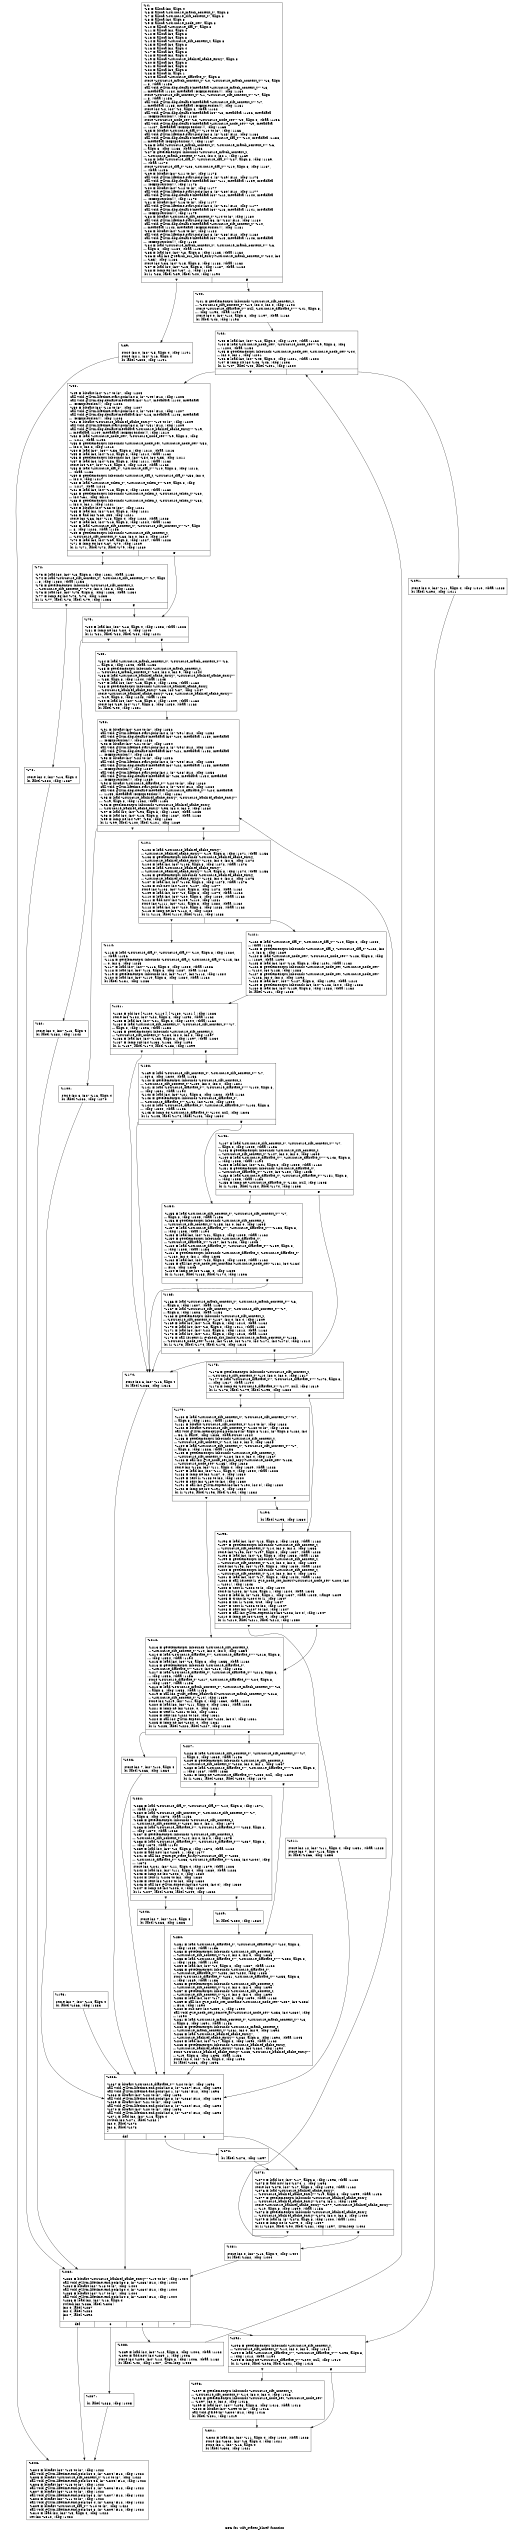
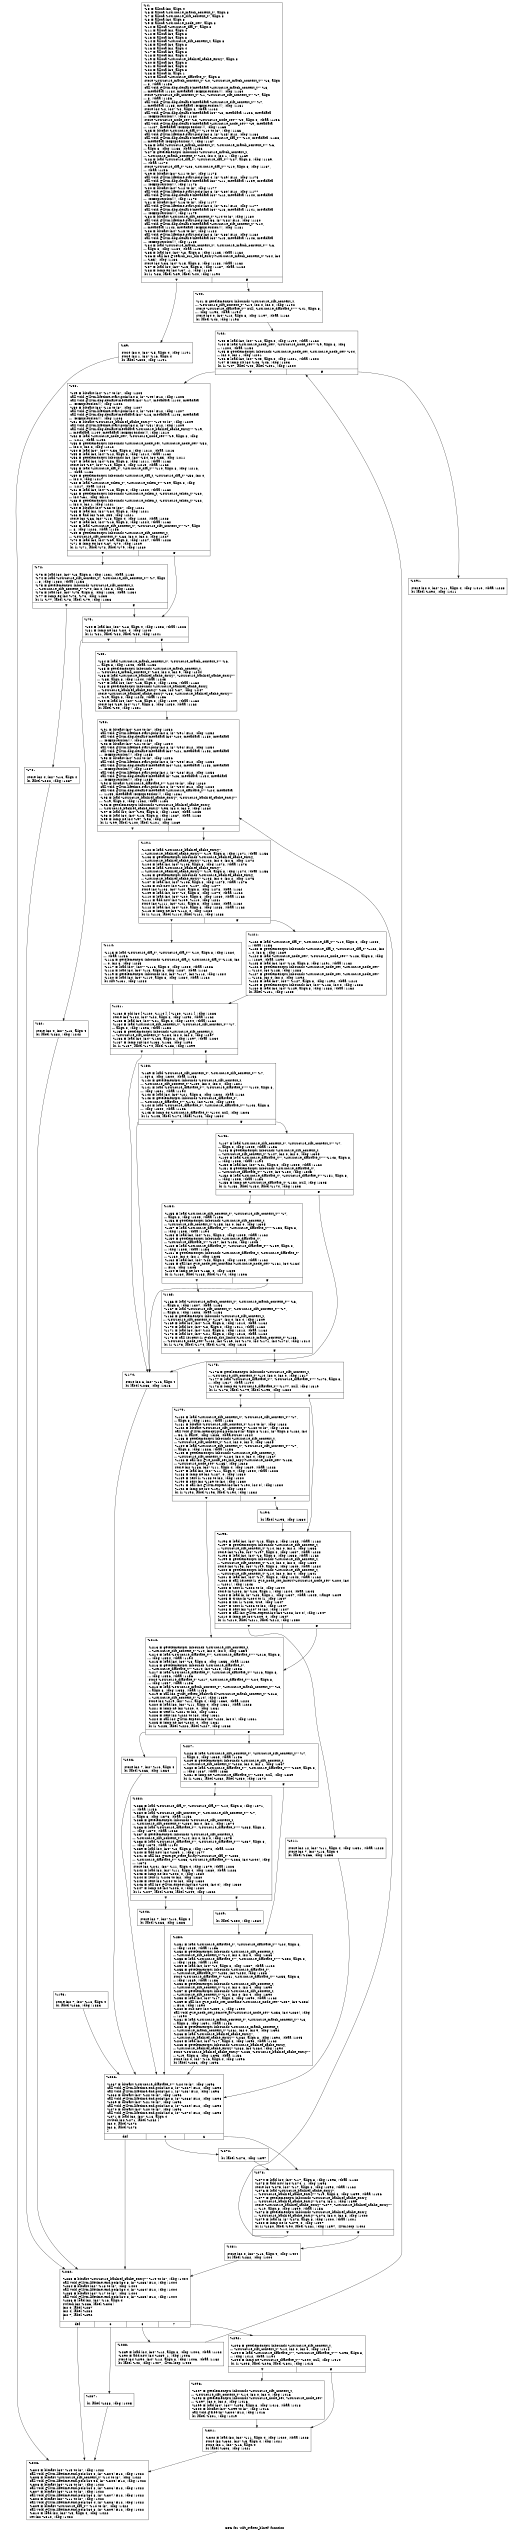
(126, 981) -> (125, 981)
(86, 1094) -> none
(206, 1151) -> (283, 1124)
(156, 1360) -> none
(434, 1484) -> none
none -> (184, 2461)
